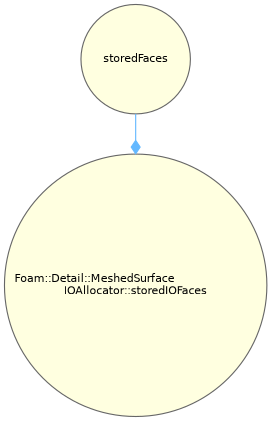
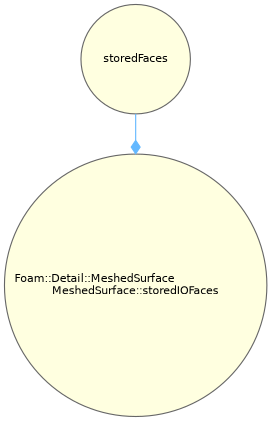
(136, 285) -> (136, 285)
